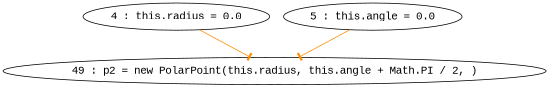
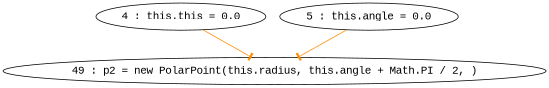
(176, 17) -> (181, 17)
